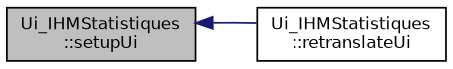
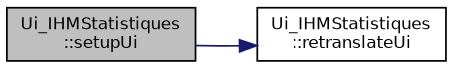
(235, 23) -> (217, 46)
